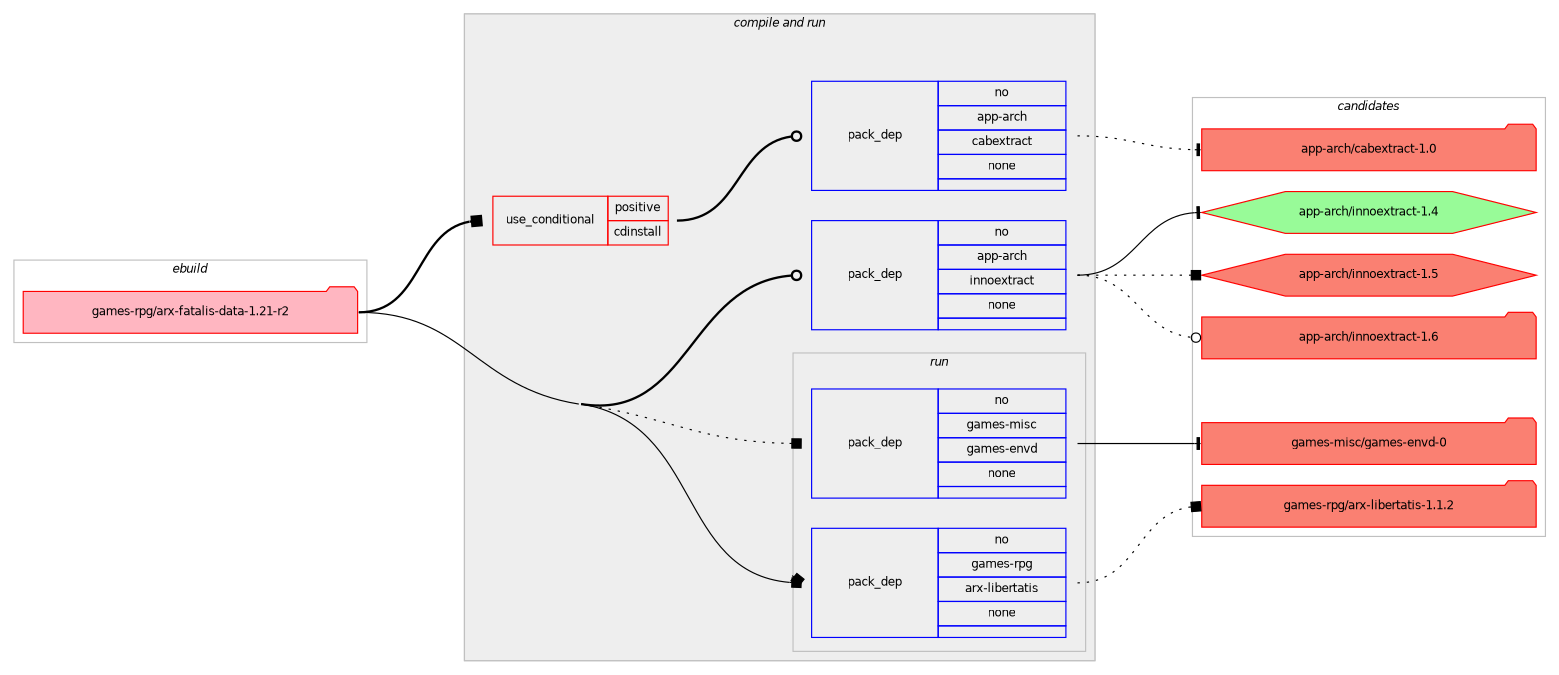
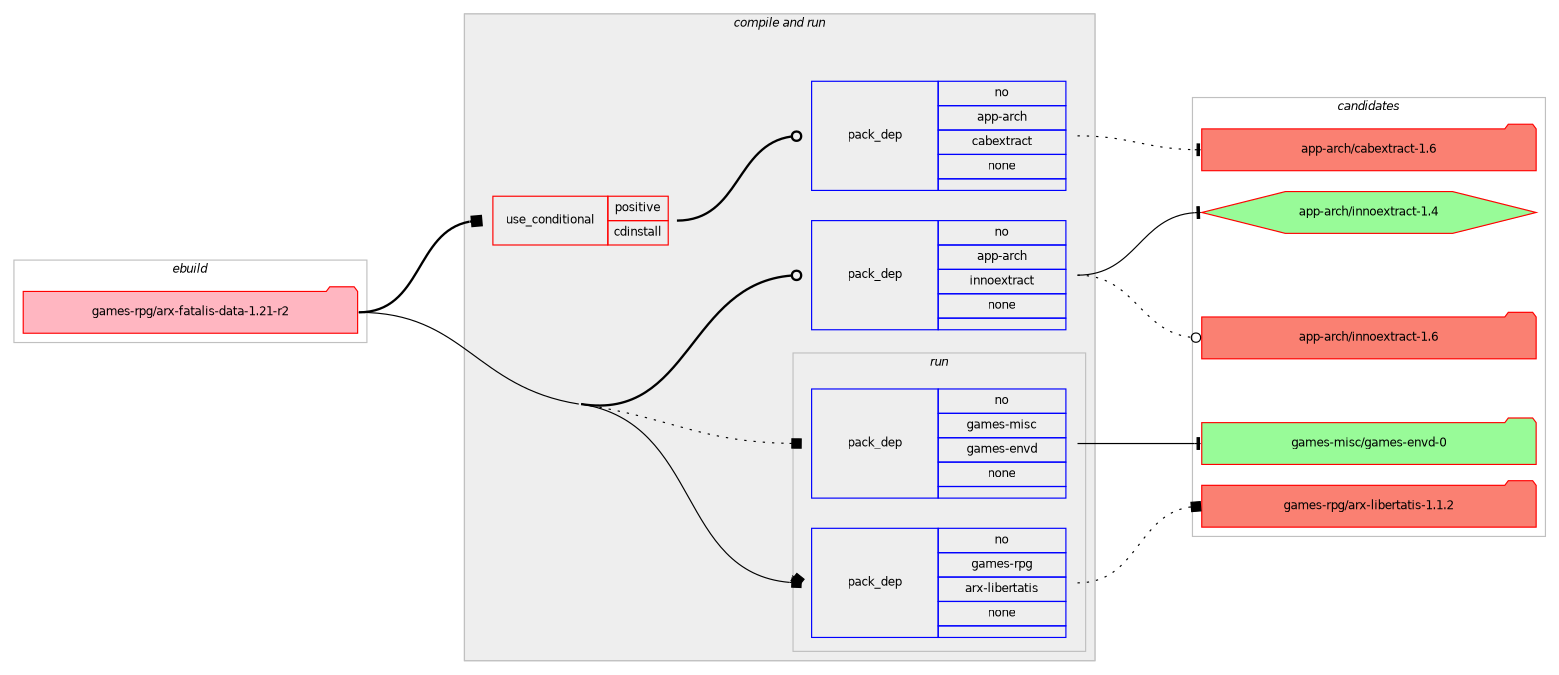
(1369, 150) -> (1369, 150)
(1369, 275) -> none
(1369, 444) -> (1369, 444)
